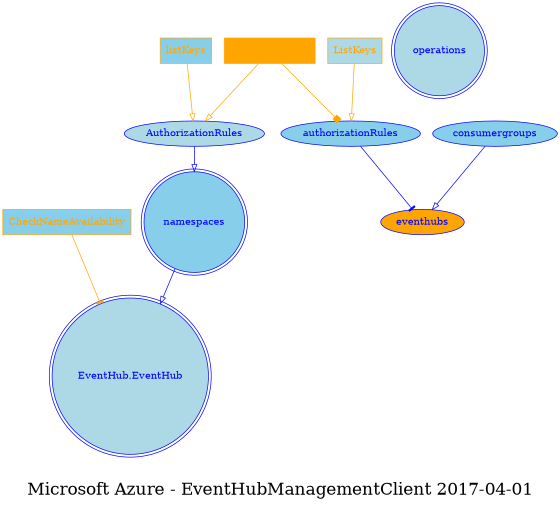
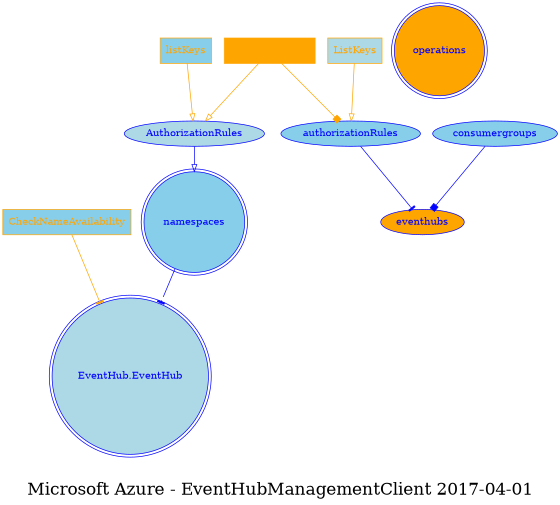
(439, 51) -> (439, 51)
(461, 175) -> (461, 175)
(169, 283) -> (169, 283)
